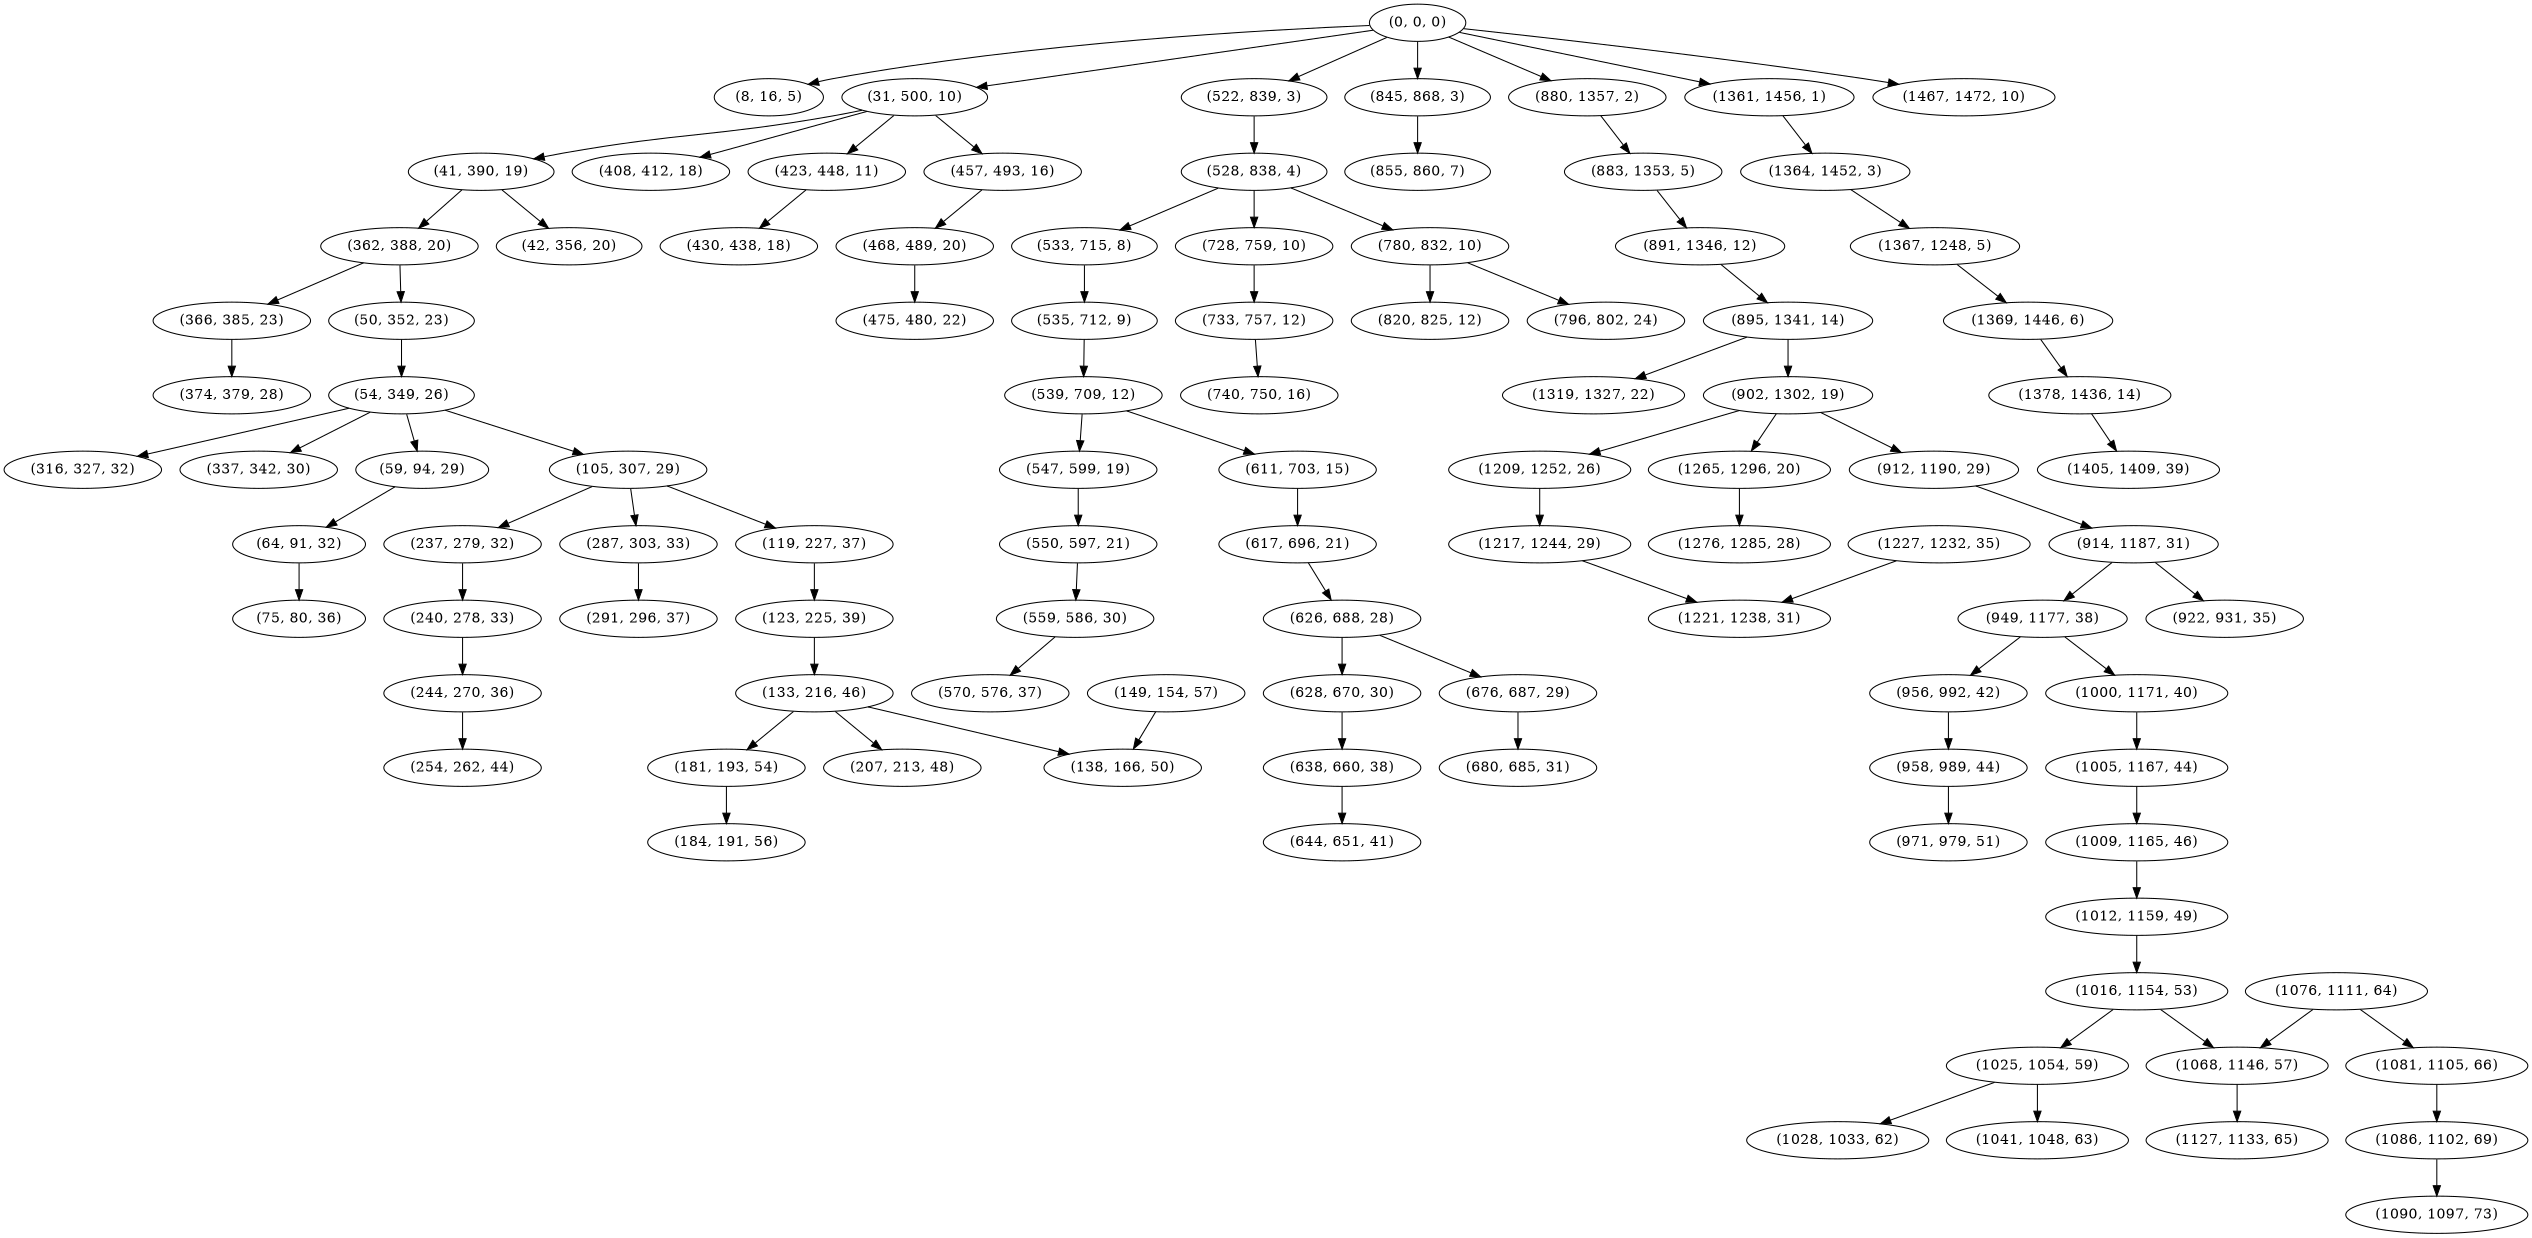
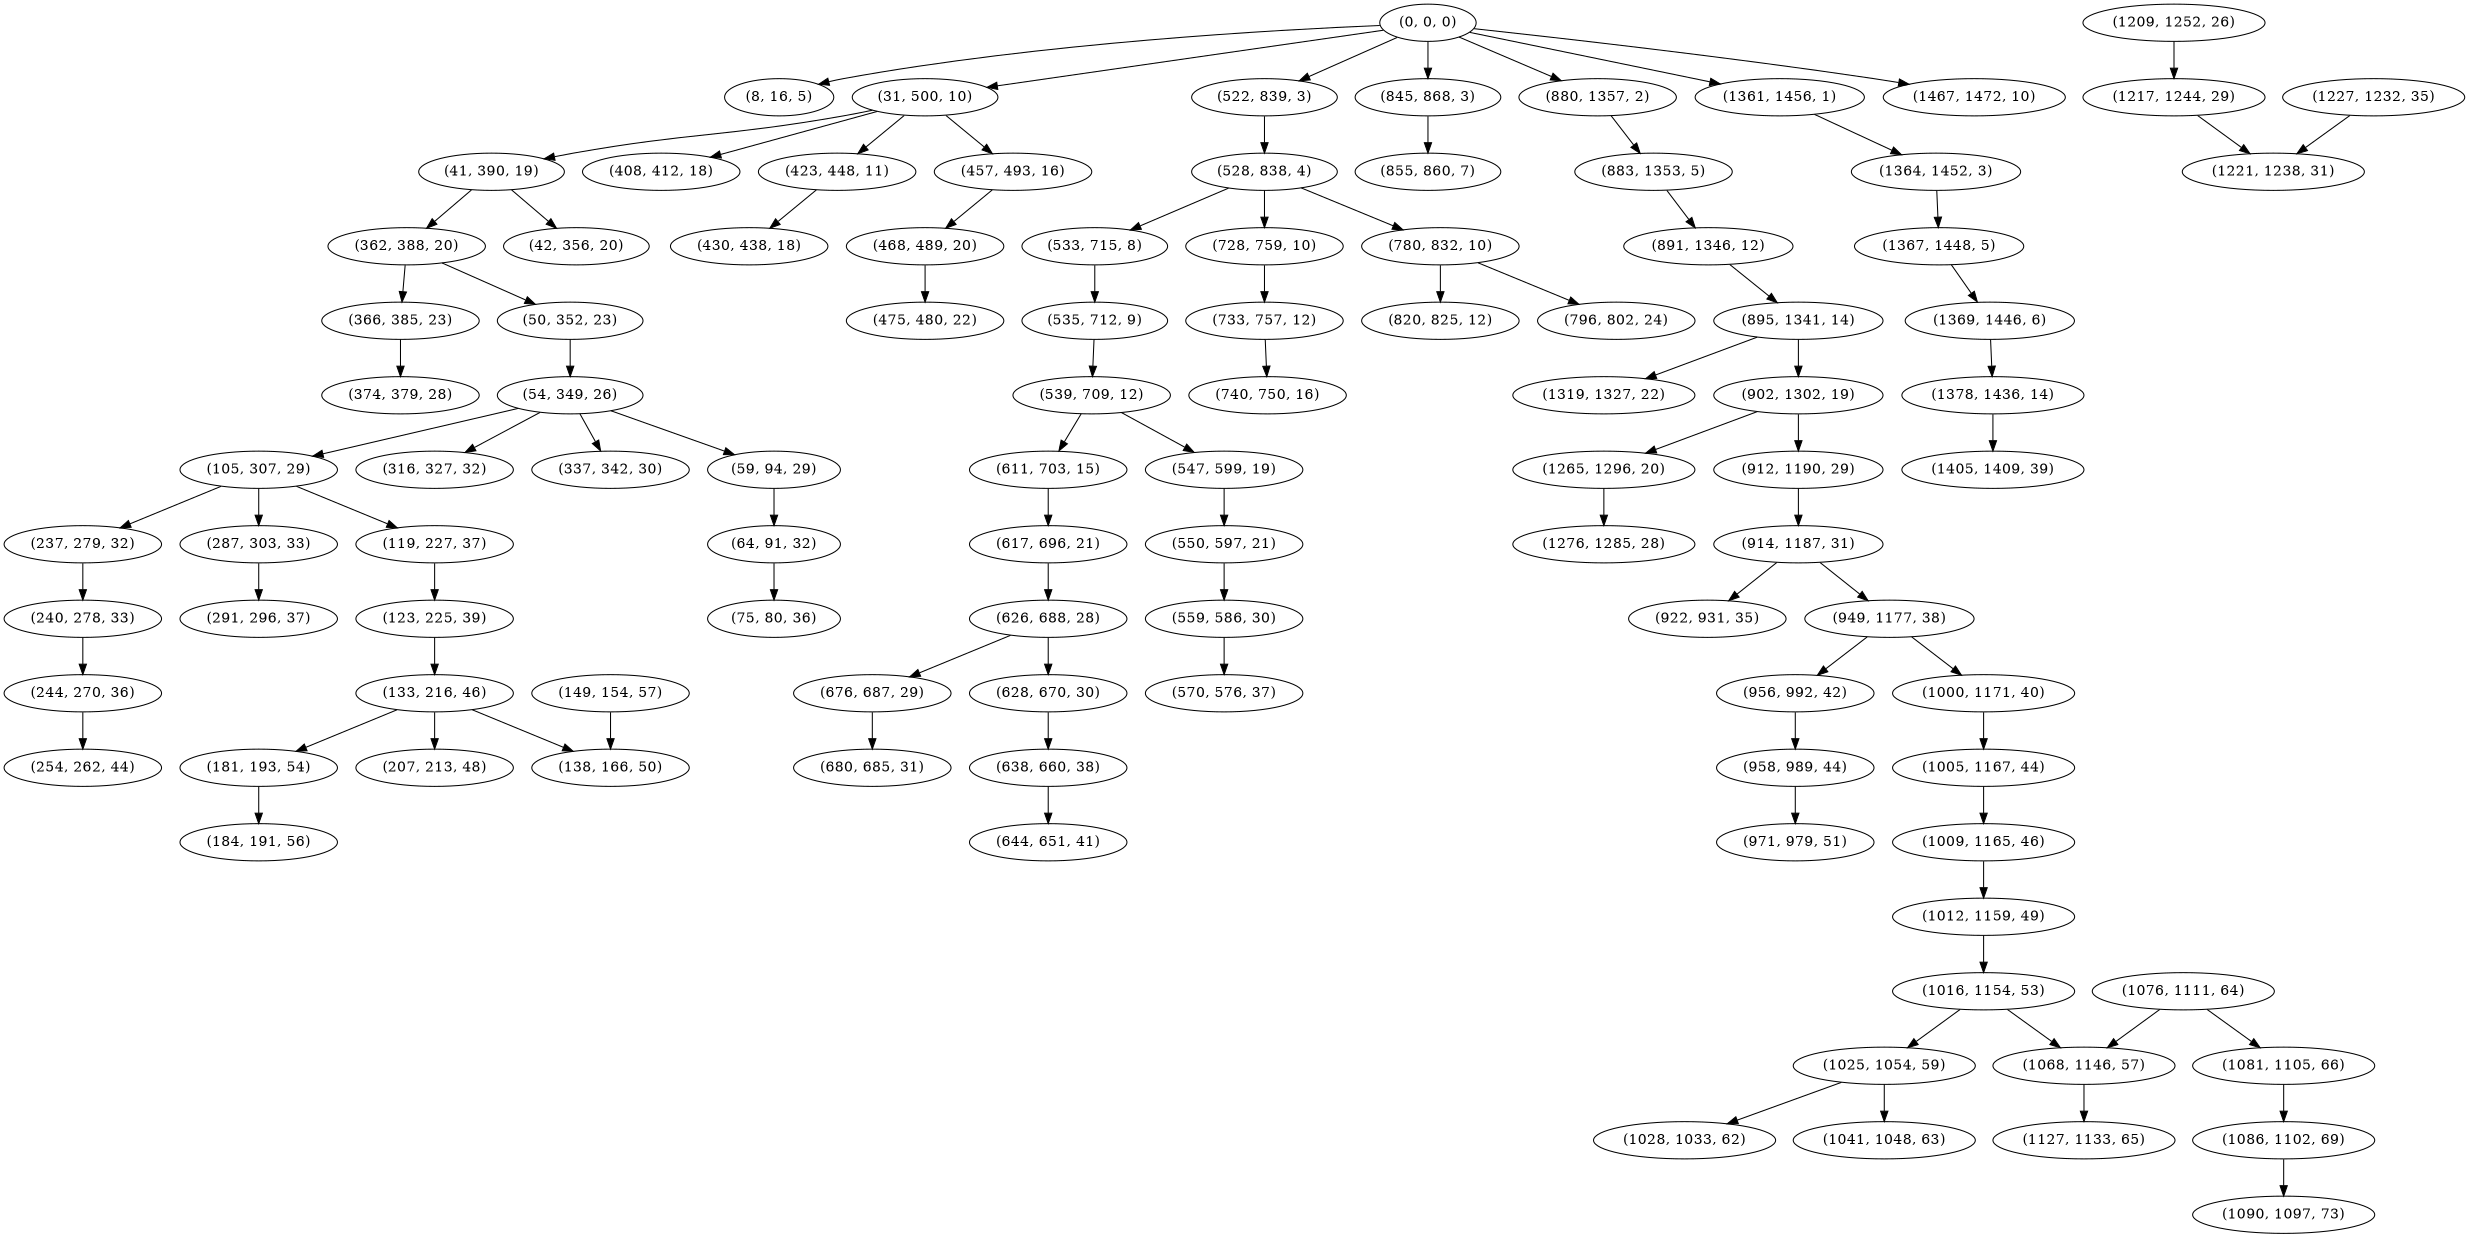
(1935, 246) -> (1939, 246)
(1669, 431) -> none
